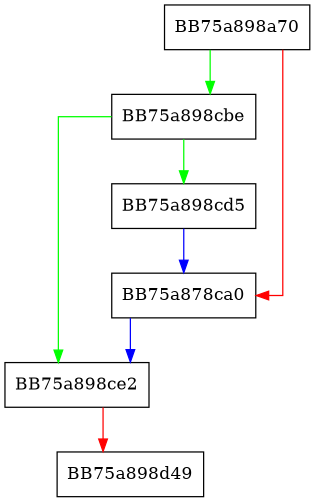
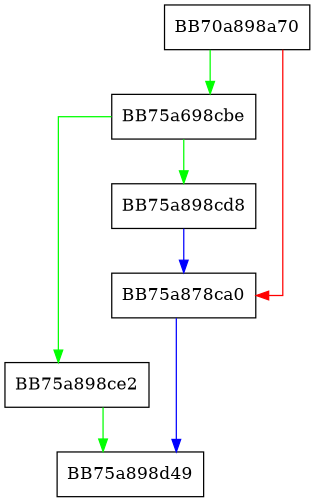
(237, 27) -> (237, 27)
(184, 117) -> (184, 117)
(184, 206) -> (184, 206)
(130, 334) -> (176, 379)
(103, 423) -> (103, 423)
